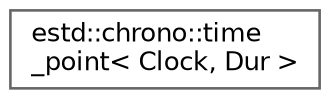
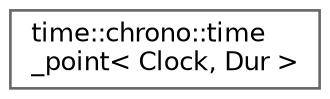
(165, 49) -> (165, 49)
